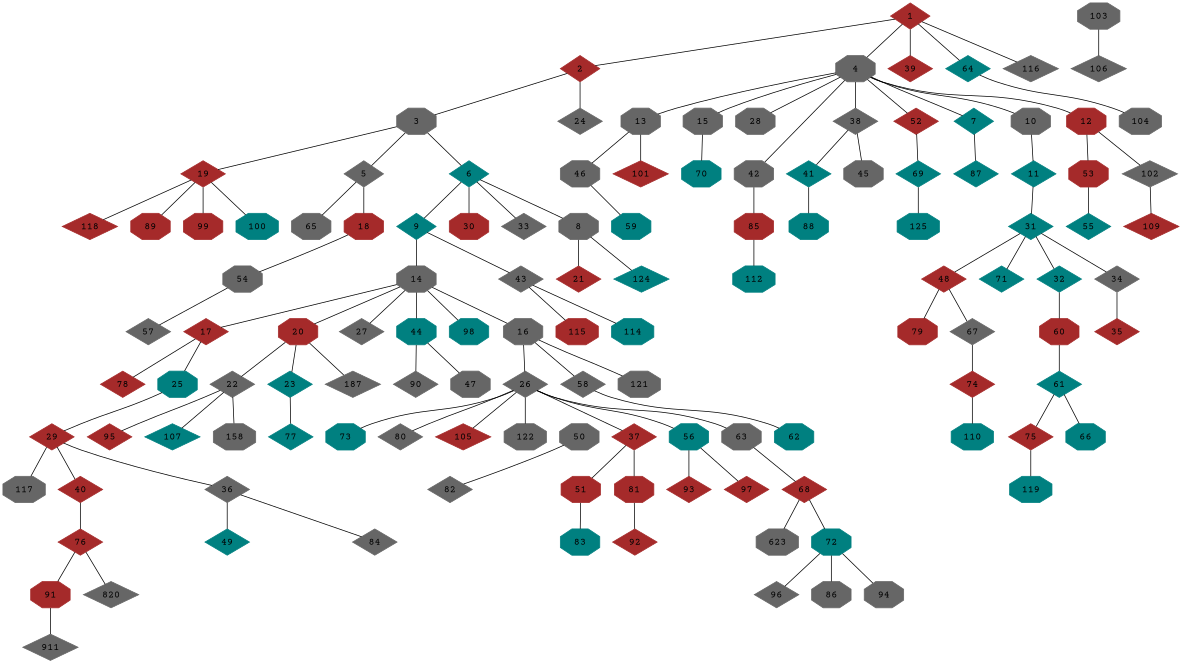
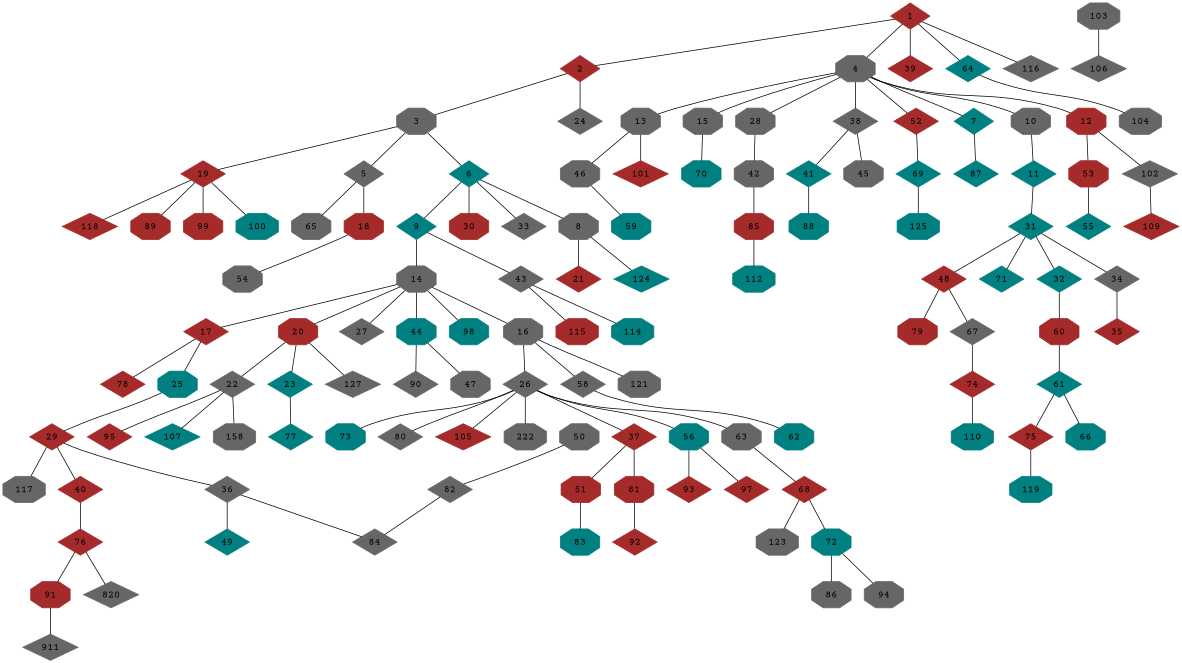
(805, 121) -> (755, 148)
(148, 332) -> none
(353, 384) -> (353, 384)
(525, 437) -> (525, 437)
none -> (412, 516)
(777, 542) -> (777, 542)
(777, 595) -> none
